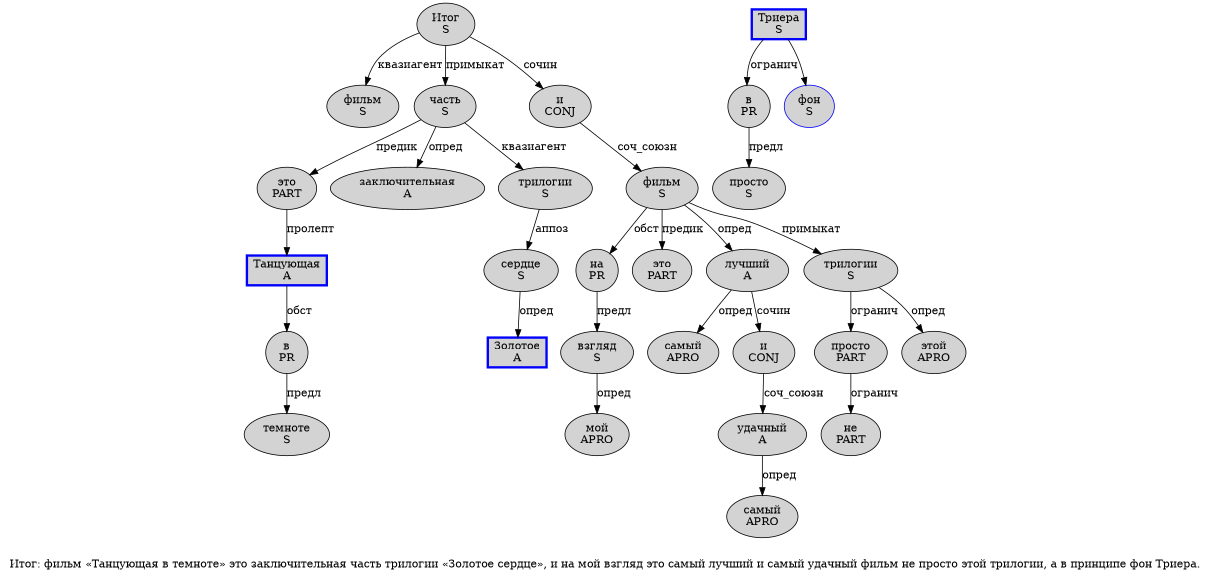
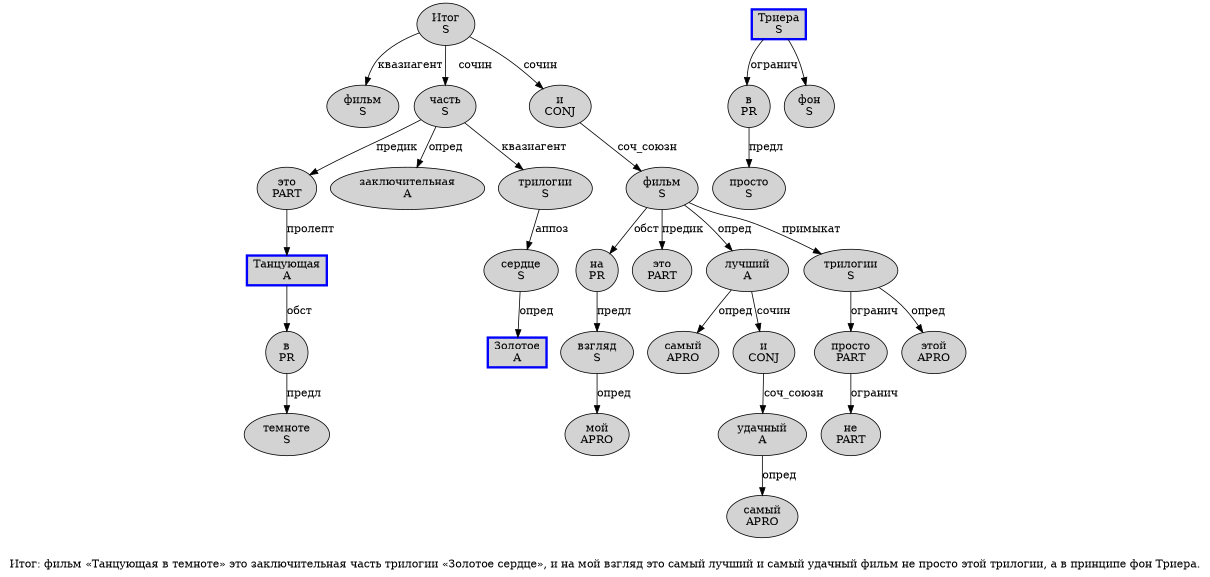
(475, 65) -> (475, 65)
(809, 106) -> (809, 106)
